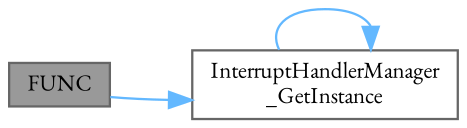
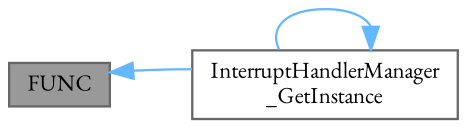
(139, 99) -> (163, 70)
